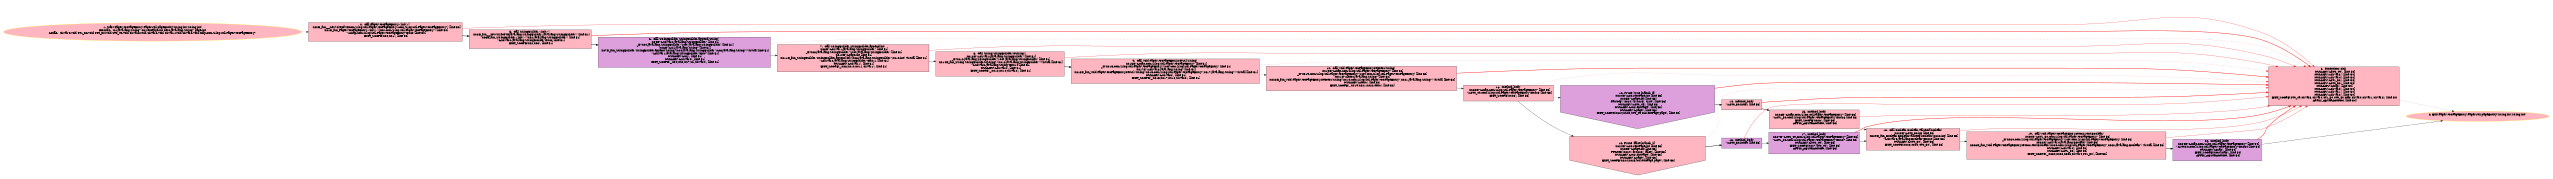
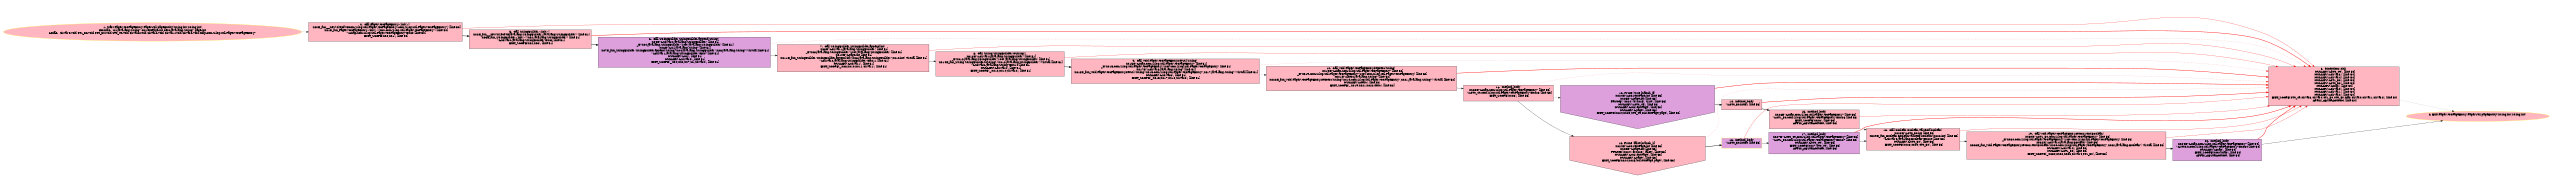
(1742, 143) -> (1742, 143)
